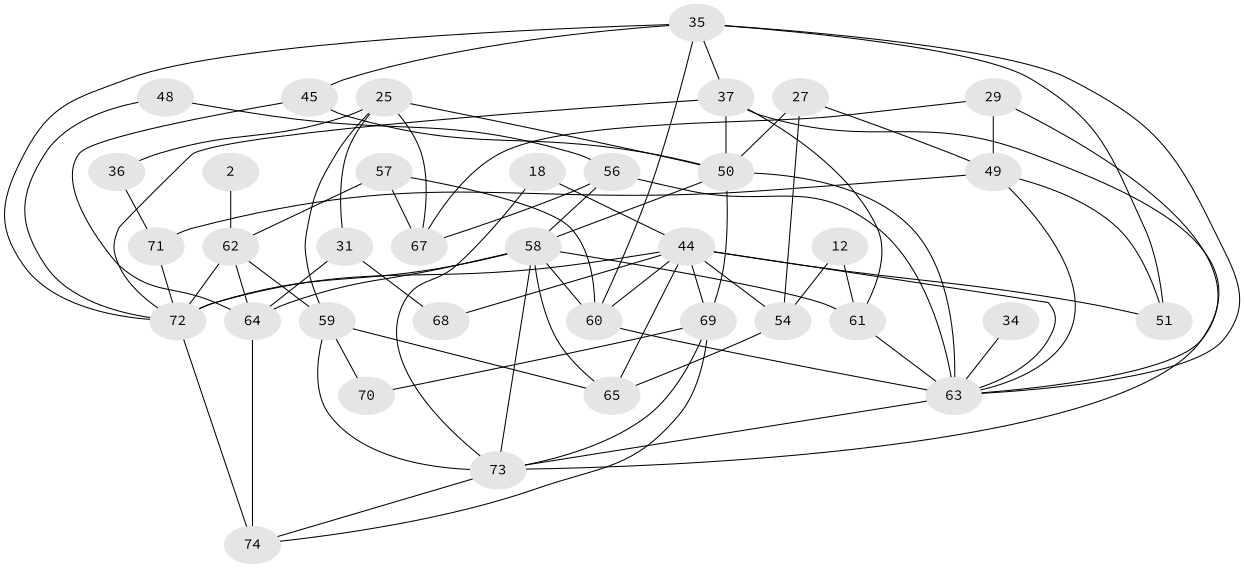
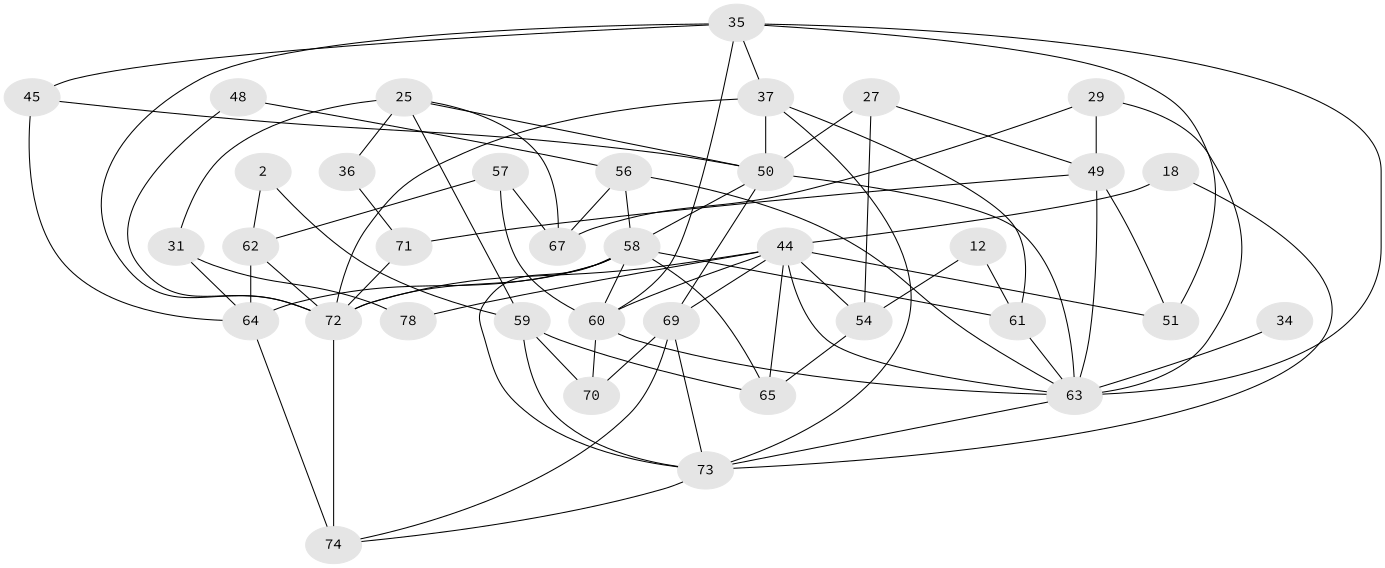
(274, 281) -> (370, 267)
(441, 321) -> (408, 321)
none -> (594, 359)
